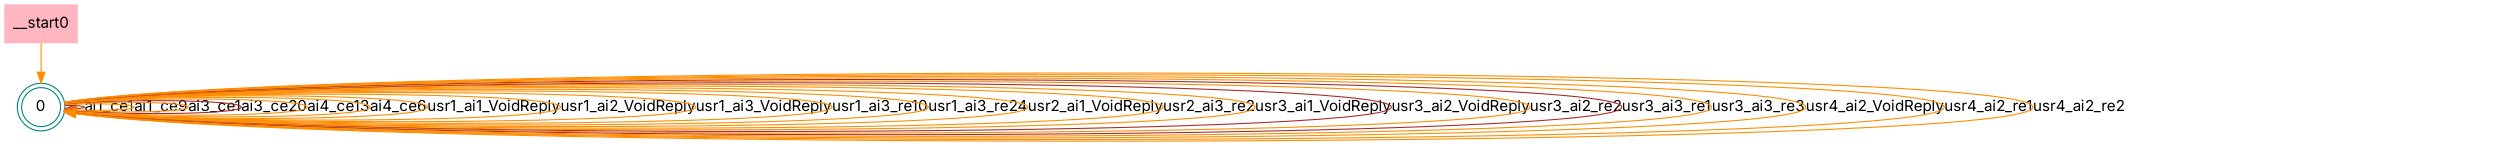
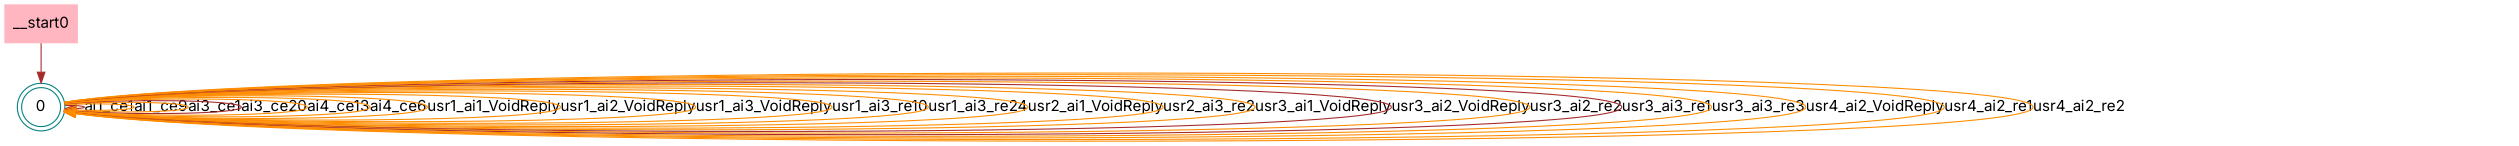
(41, 58) -> (41, 58)
